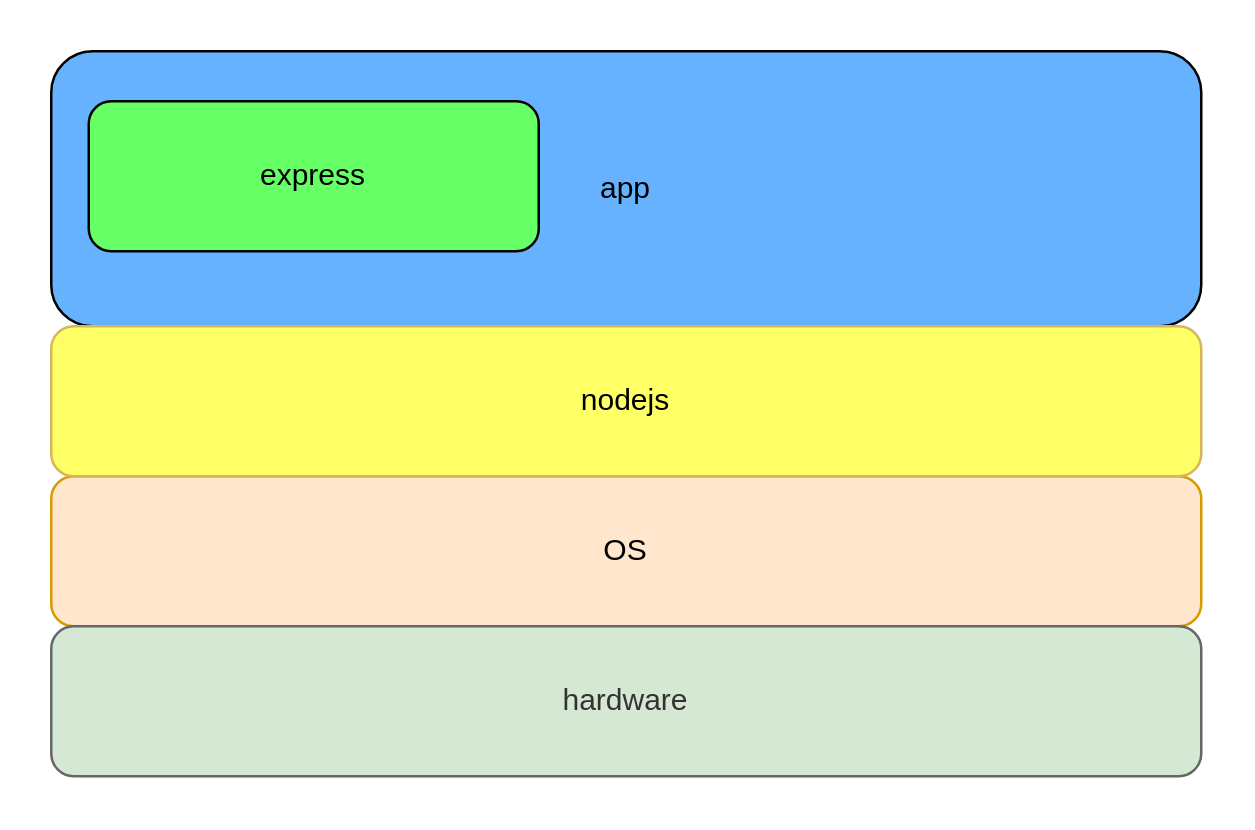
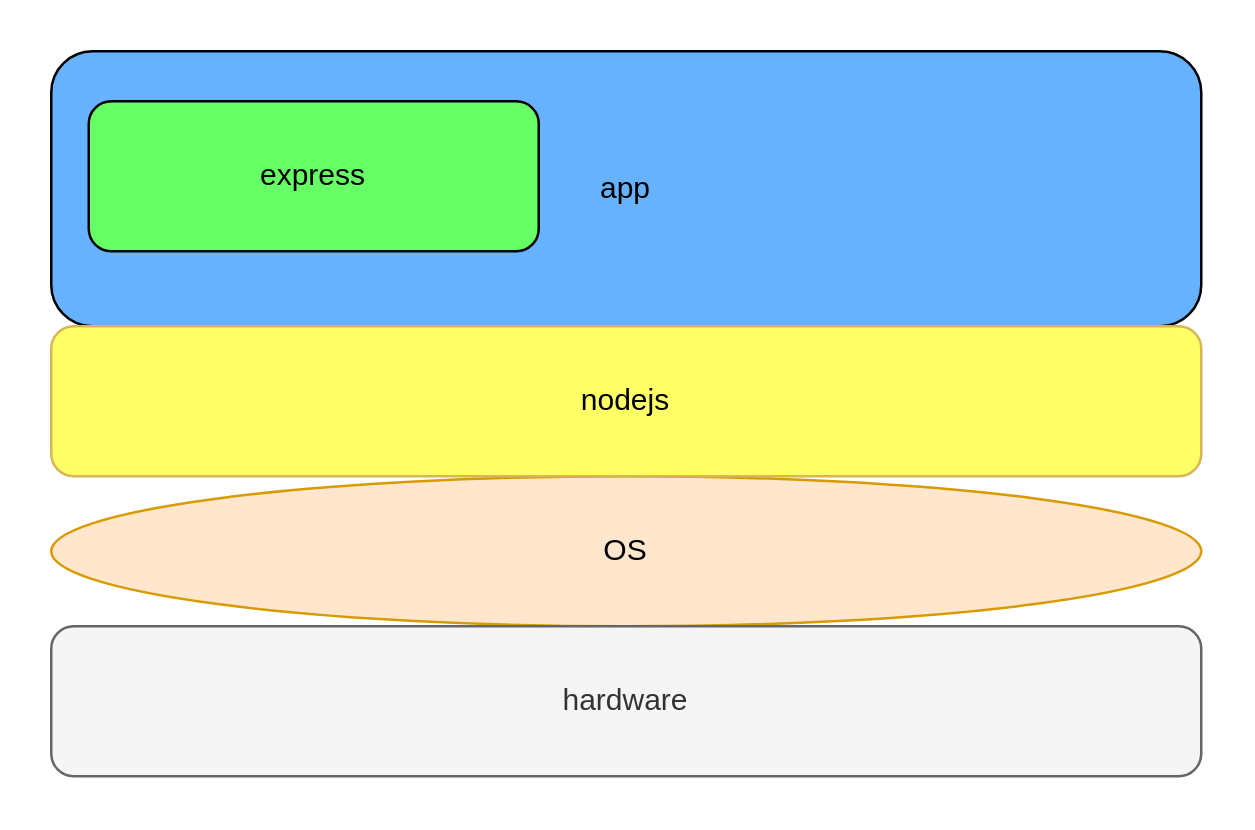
(626, 551) -> (626, 551)
(626, 701) -> (626, 701)
